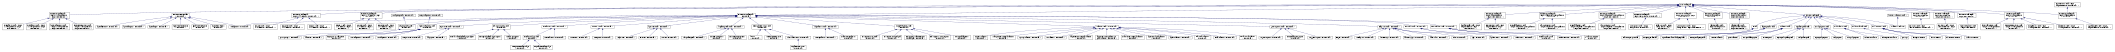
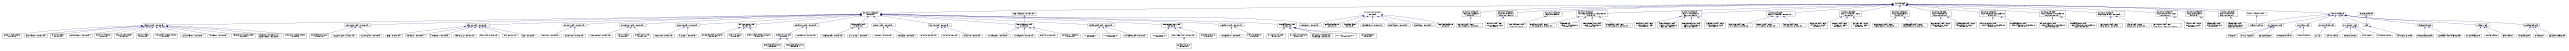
(2067, 10) -> (1892, 20)
(2014, 15) -> (1592, 14)
(405, 22) -> (844, 31)
none -> (2137, 25)
(1991, 27) -> (1569, 25)
(1704, 34) -> (2366, 20)
none -> (124, 36)
(755, 38) -> (1208, 36)
